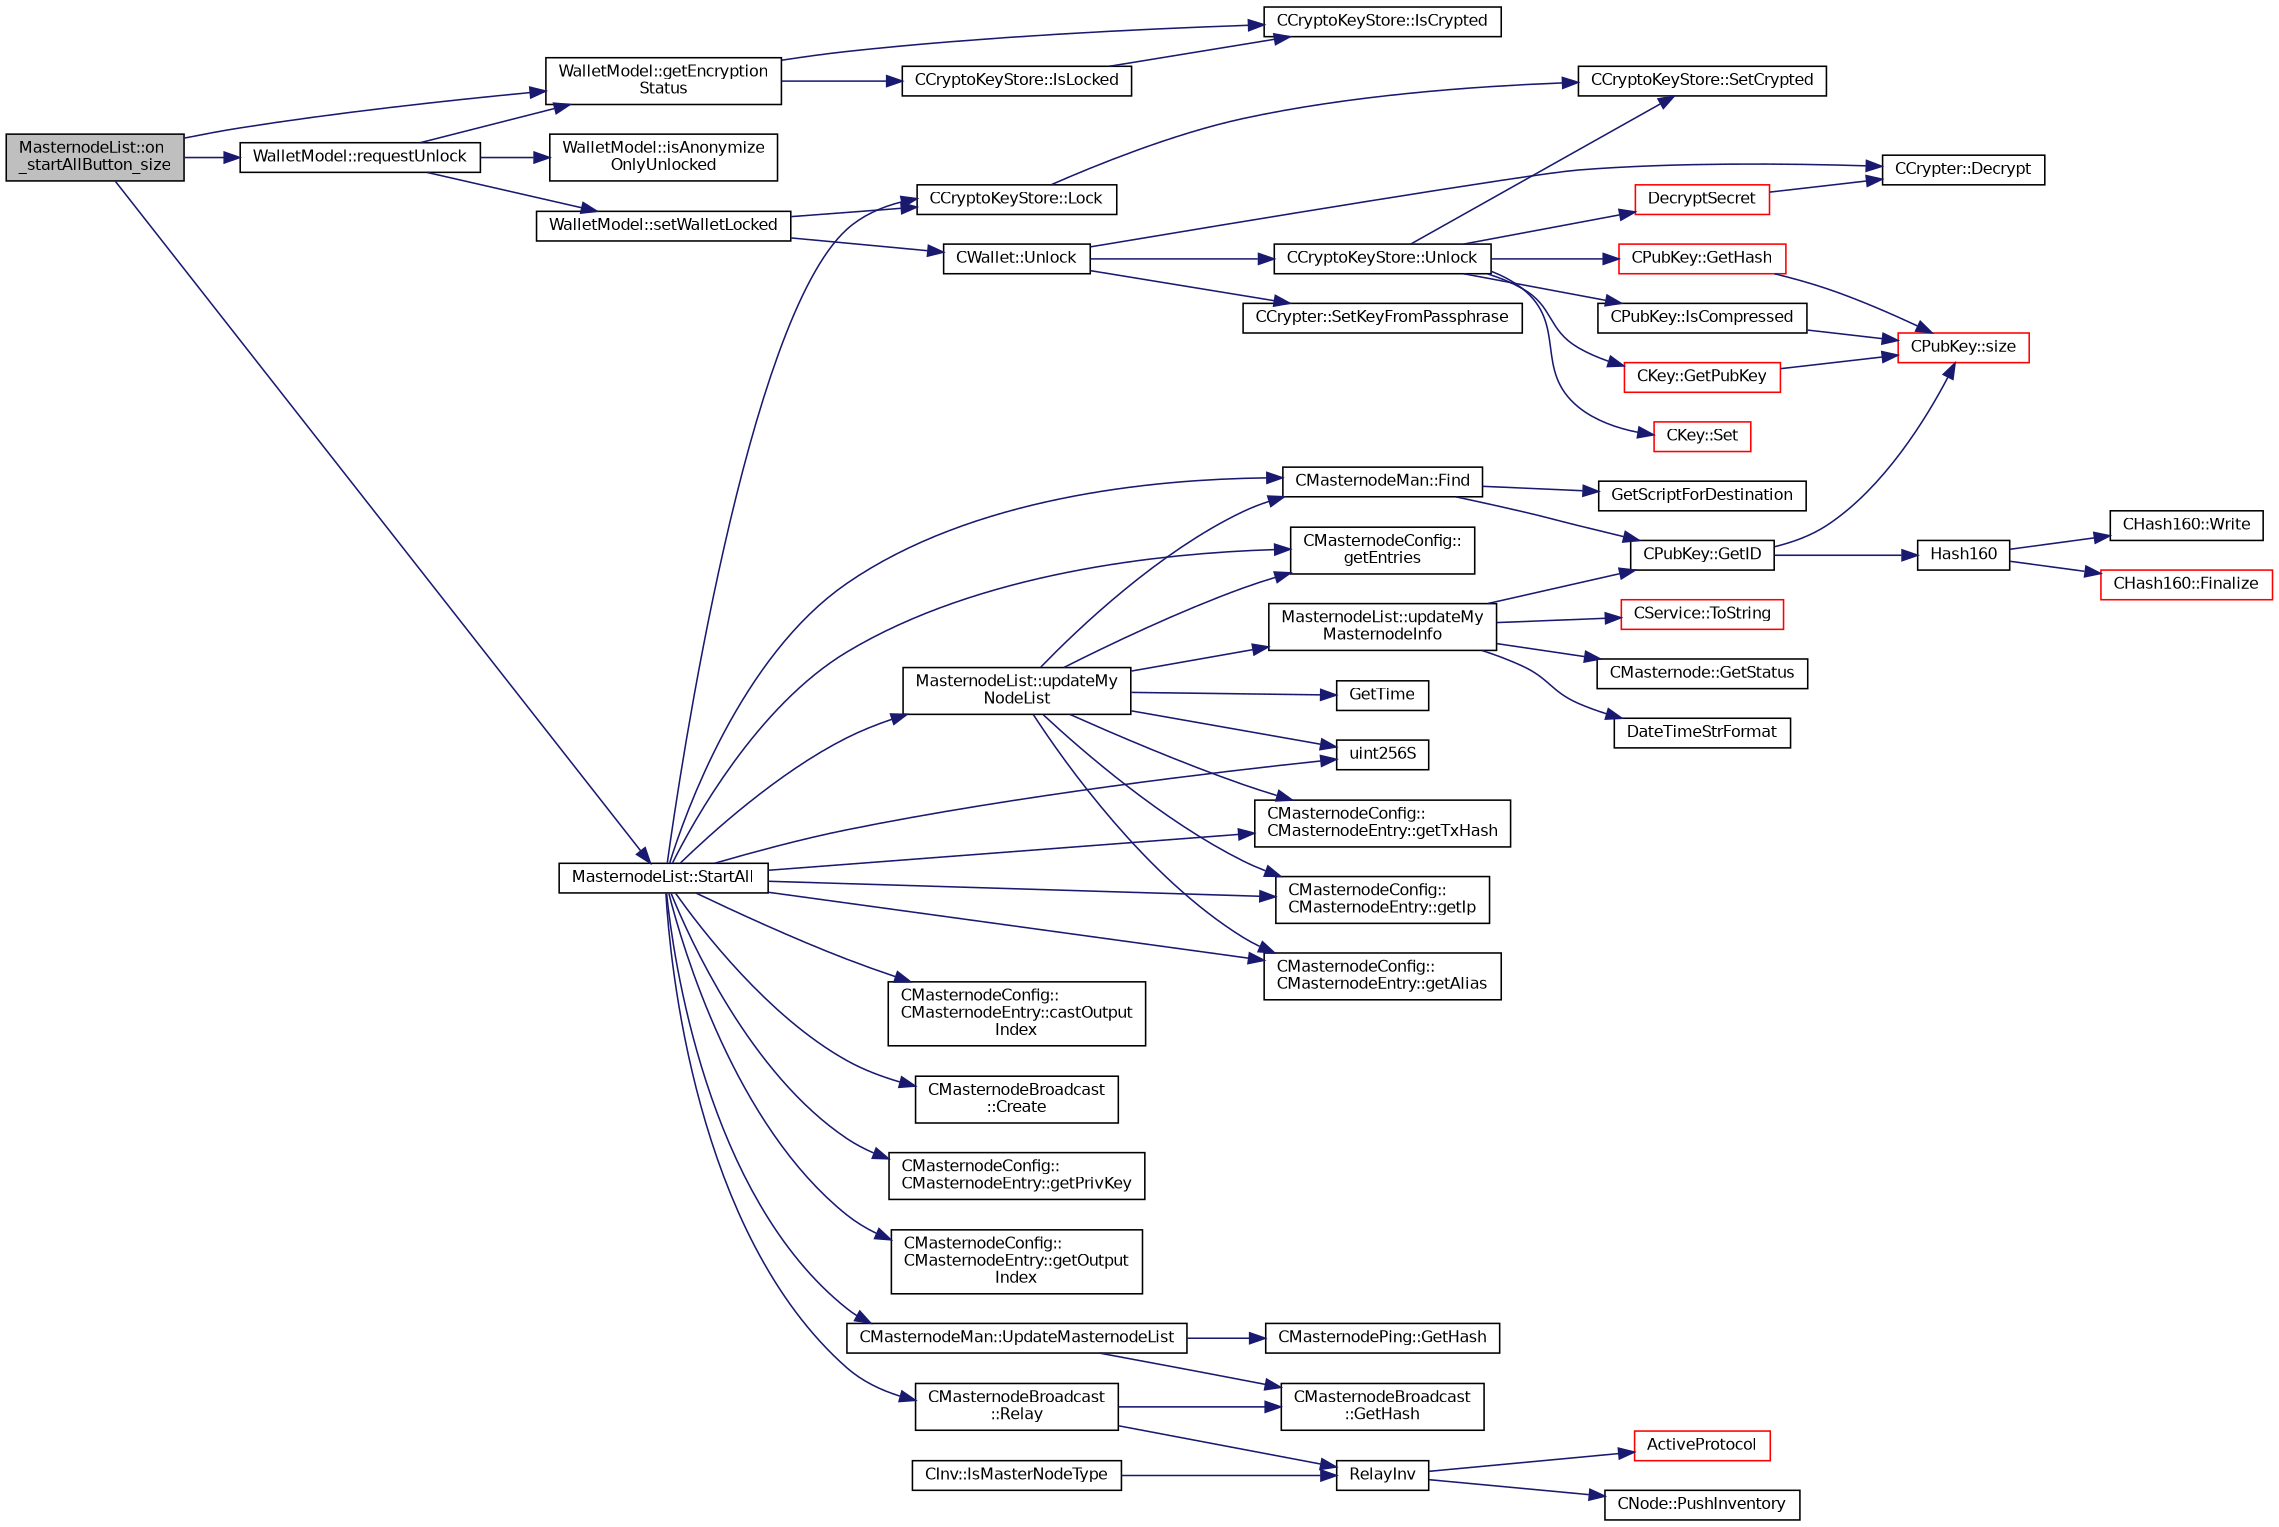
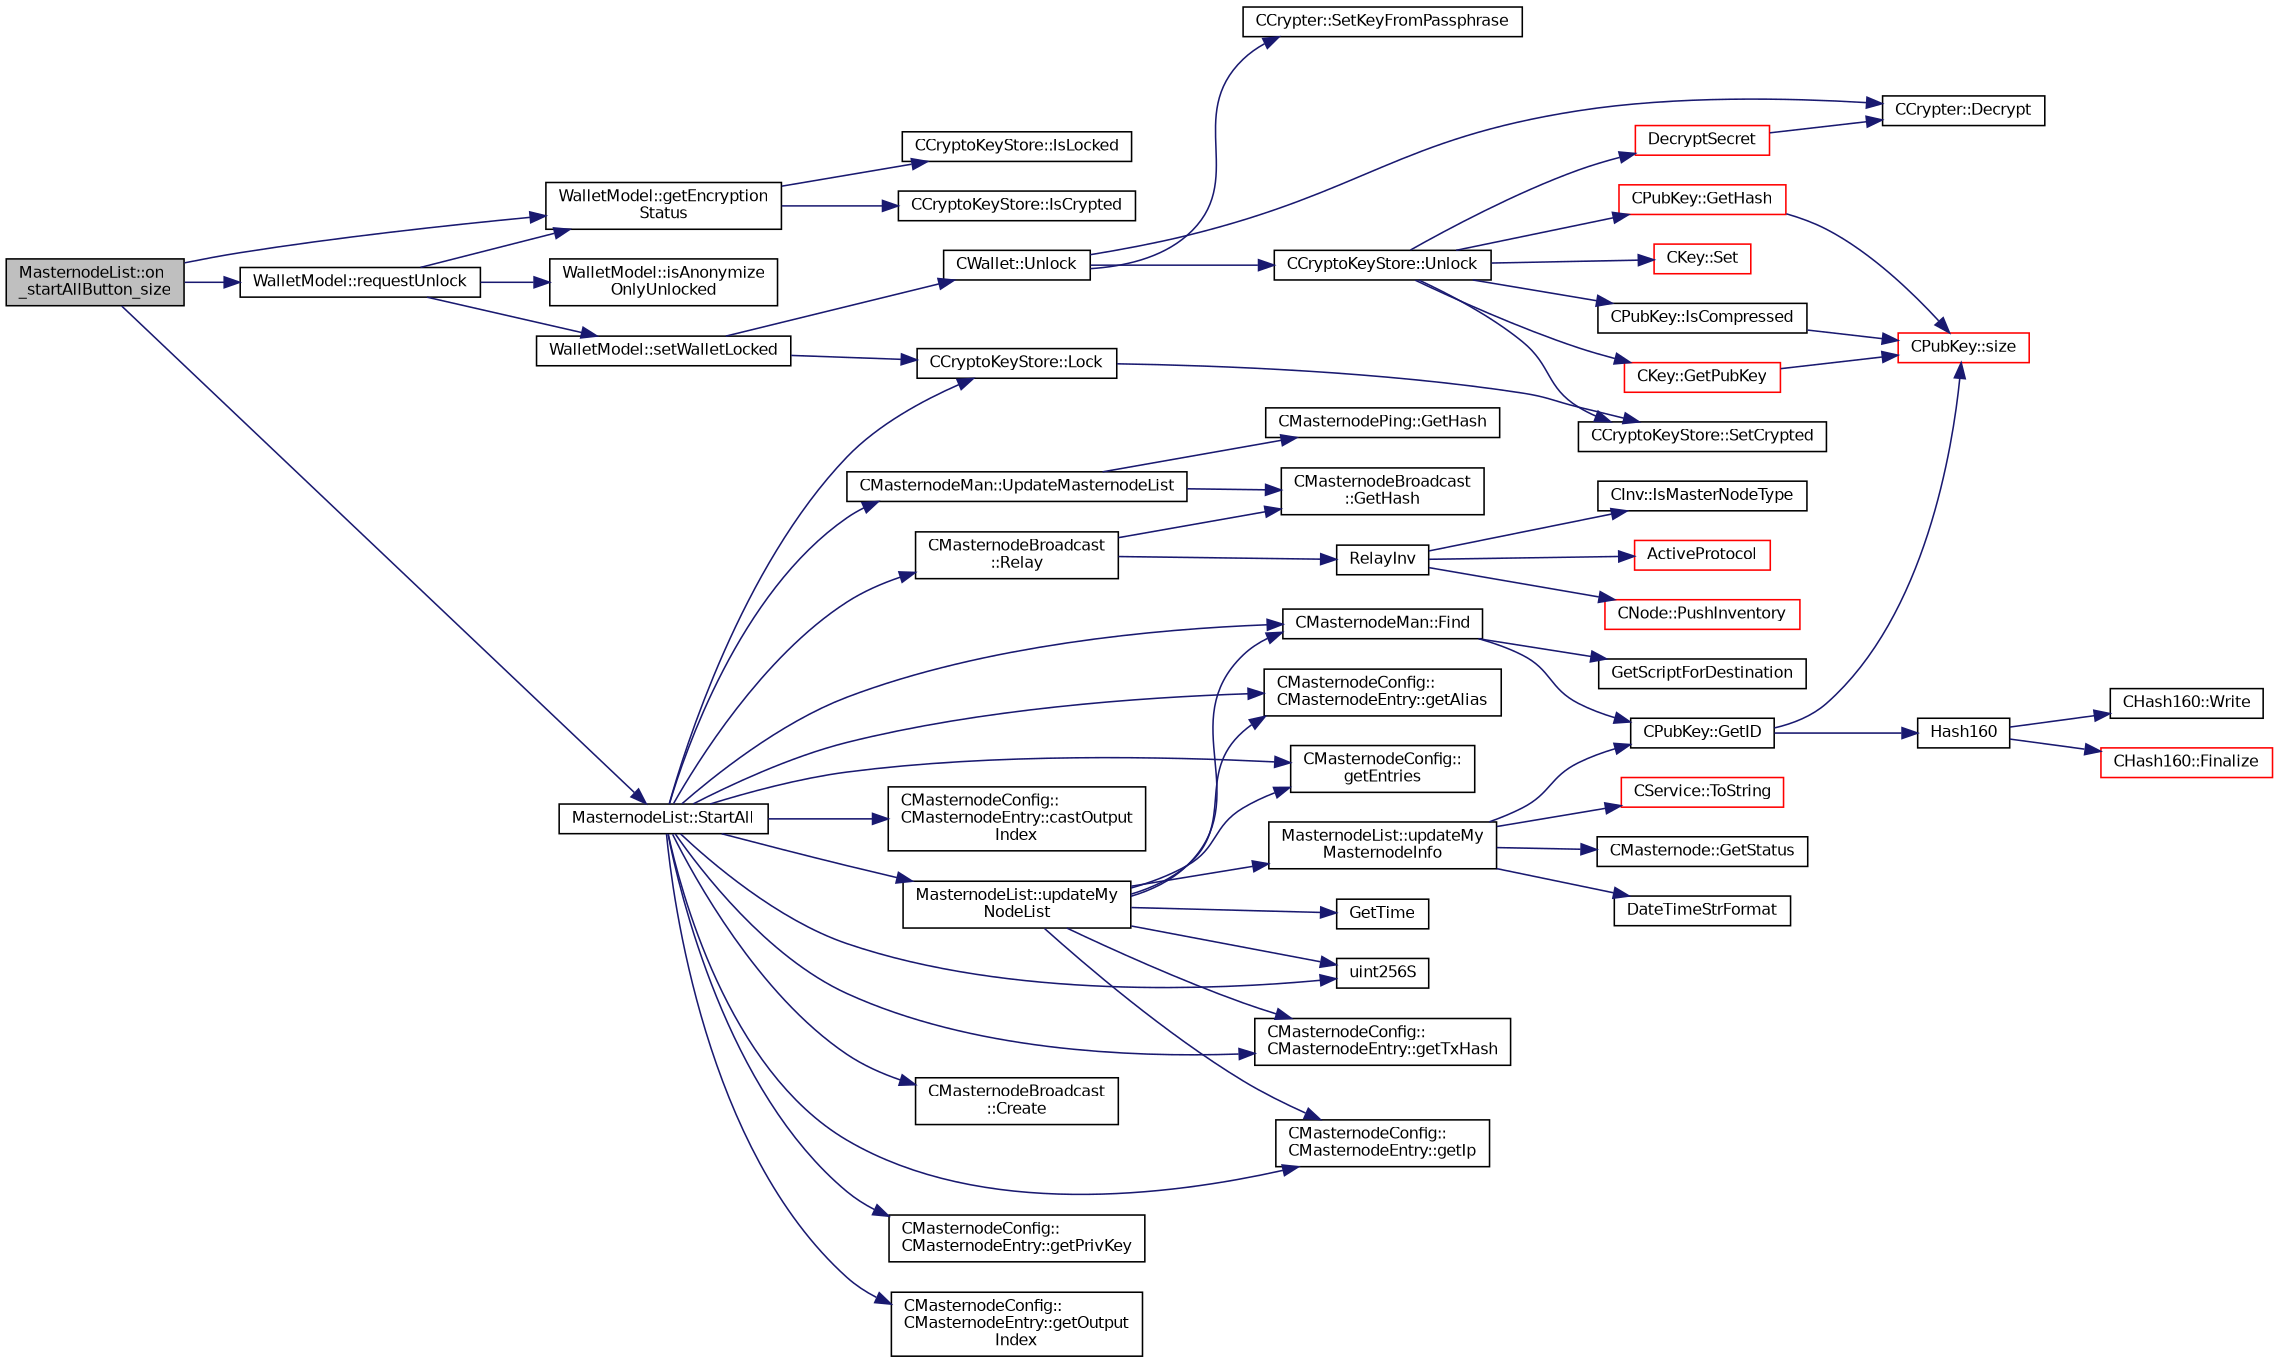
(1192, 53) -> none
(1221, 1475) -> (1520, 532)
(1702, 1505) -> (1702, 615)
